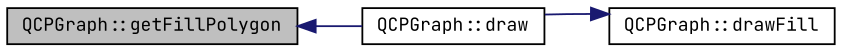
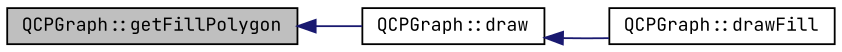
(568, 14) -> (586, 38)
